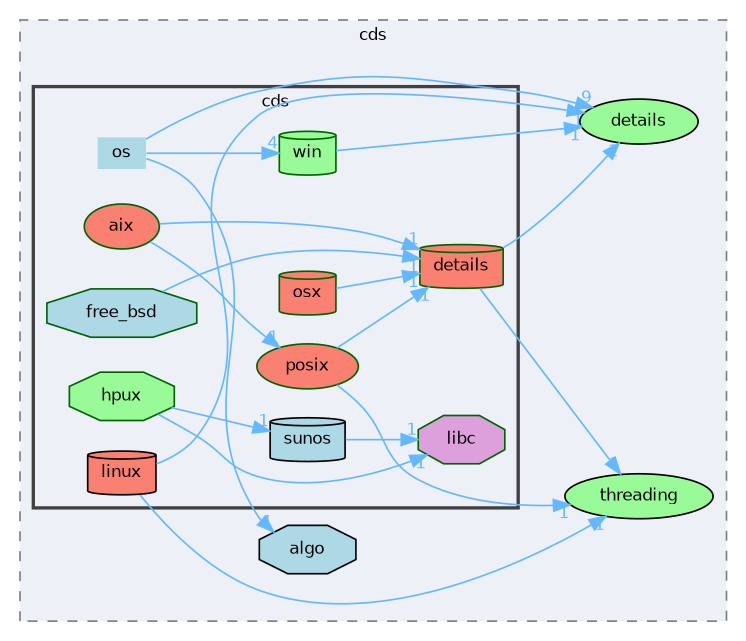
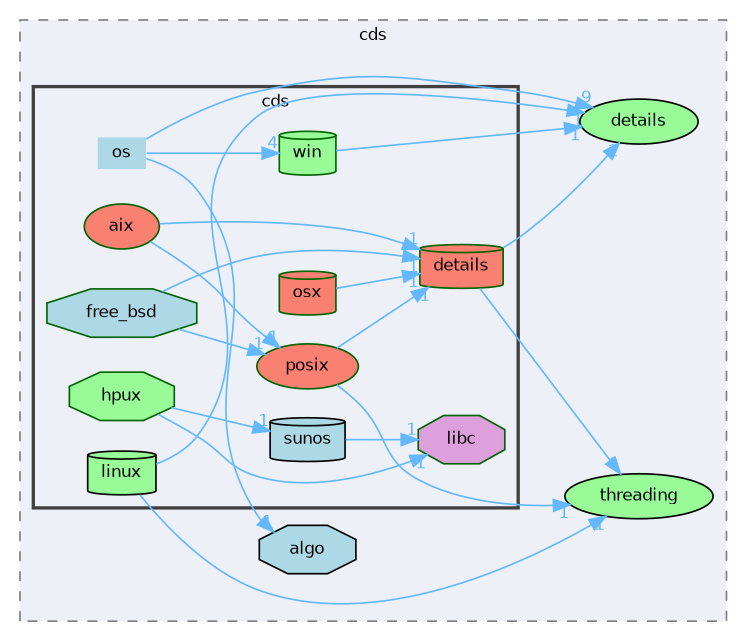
none -> (214, 339)
(122, 473) -> (122, 473)
